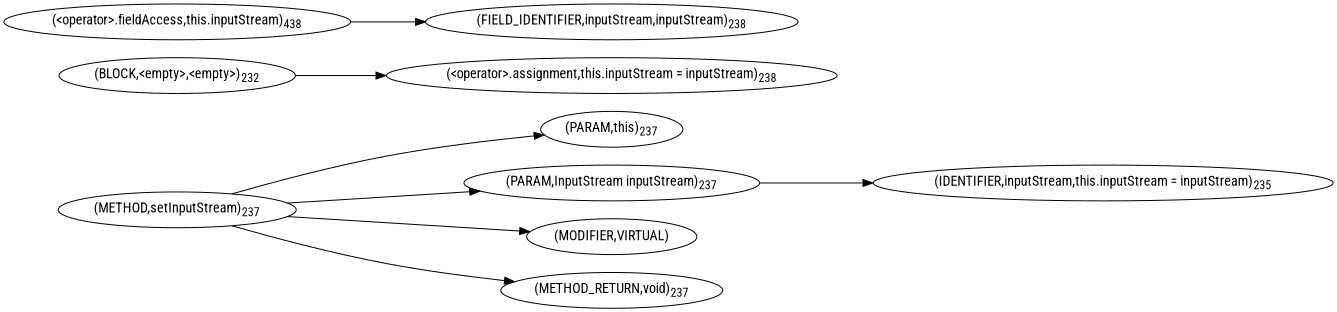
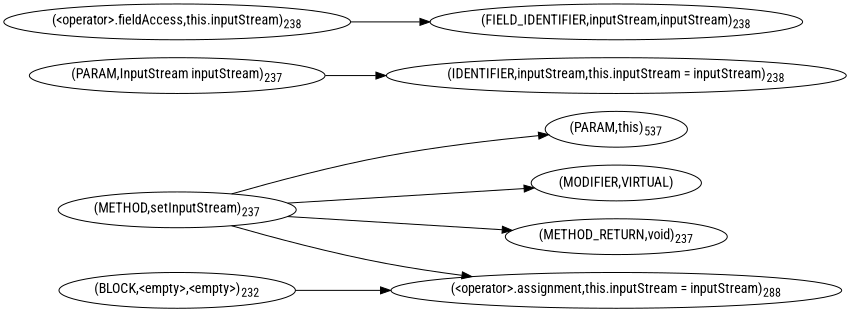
(293, 20) -> (293, 20)
(768, 74) -> (772, 289)
(649, 128) -> (654, 128)
(1263, 181) -> (776, 74)
(378, 197) -> (346, 255)
